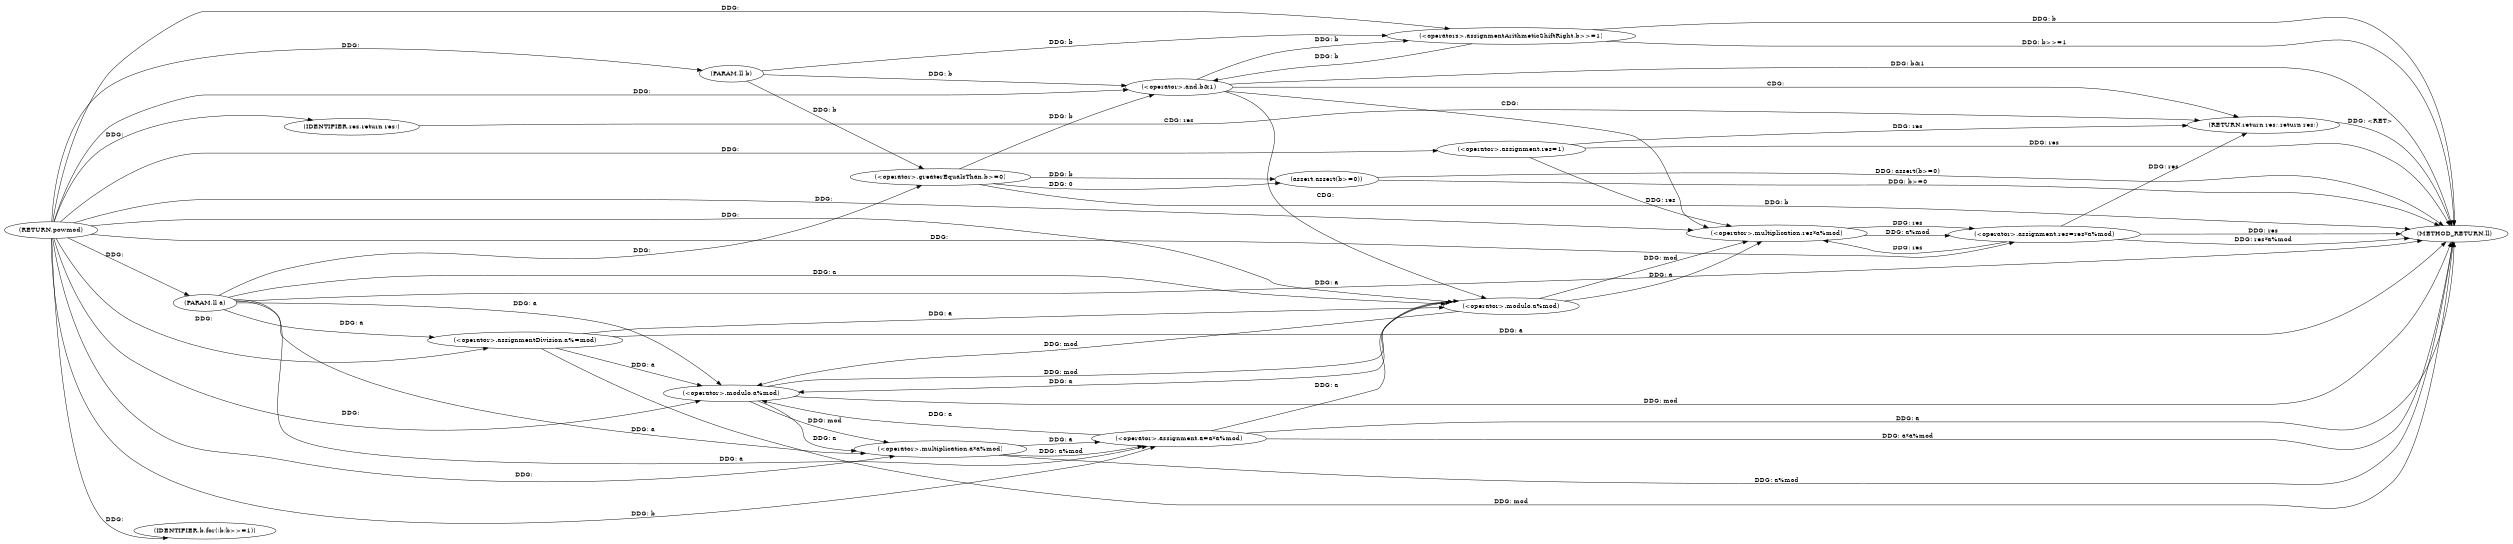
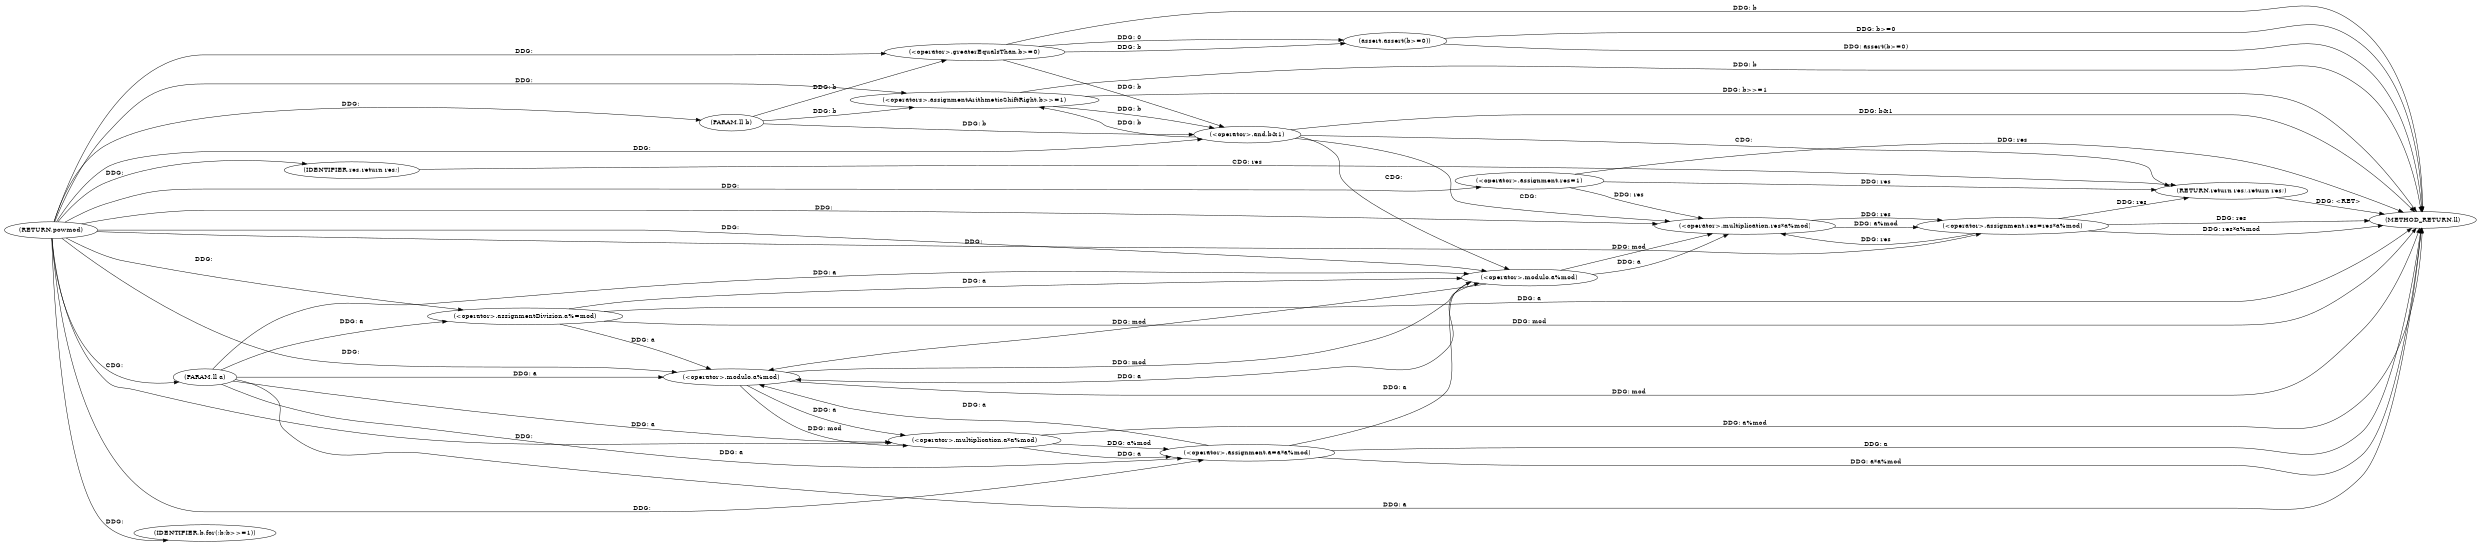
(116, 255) -> (116, 365)
(570, 258) -> (424, 55)
(643, 514) -> (643, 508)
